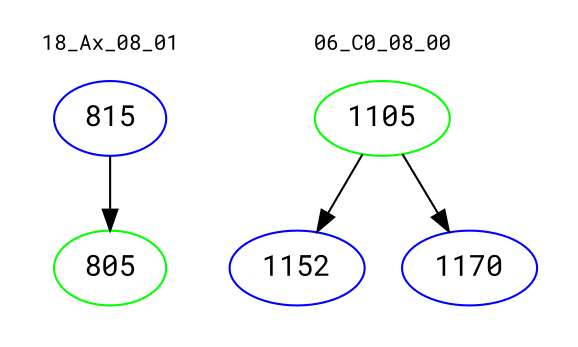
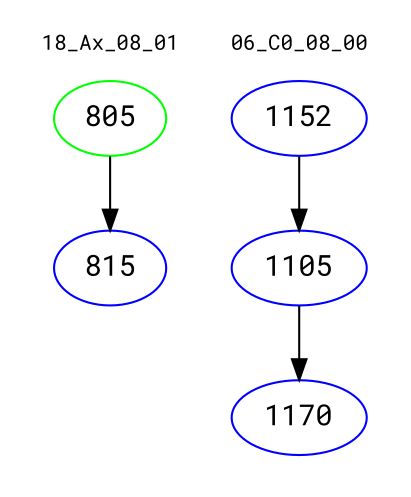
(382, 118) -> (299, 268)
(110, 183) -> (110, 183)
(345, 184) -> (299, 183)
